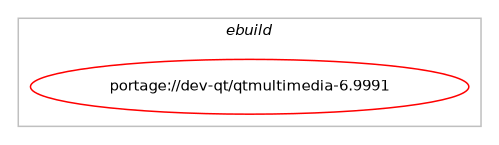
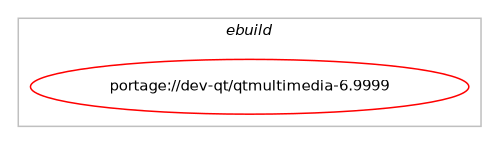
(250, 87) -> (250, 87)
